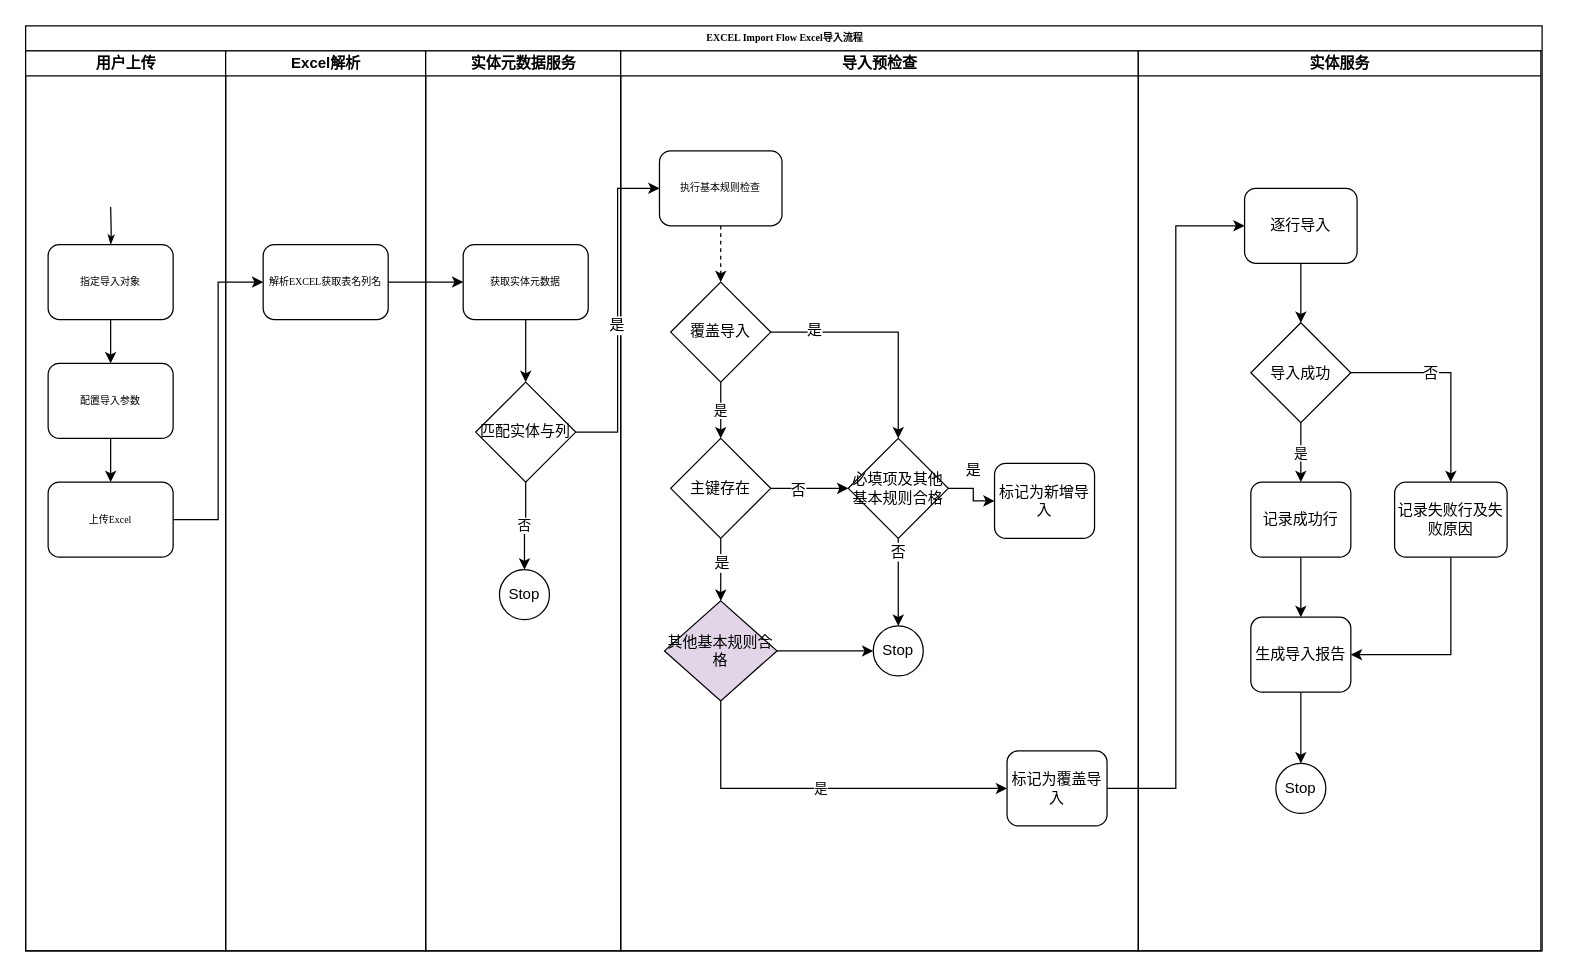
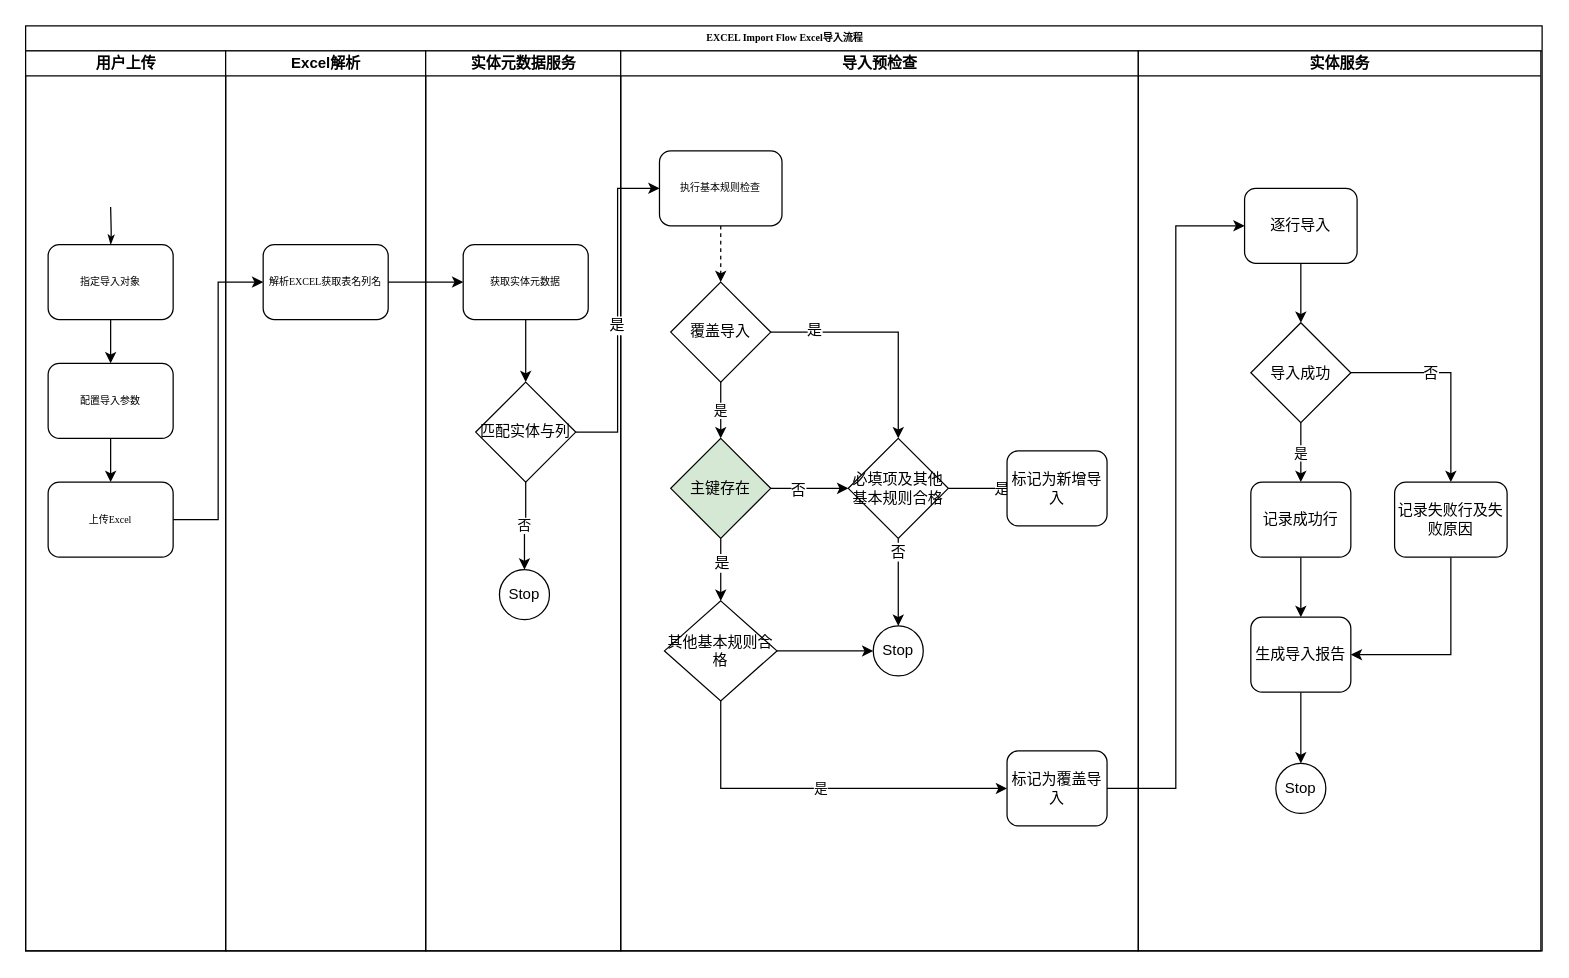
(721, 488) -> (721, 488)
(1044, 501) -> (1057, 488)
(721, 651) -> (721, 651)
